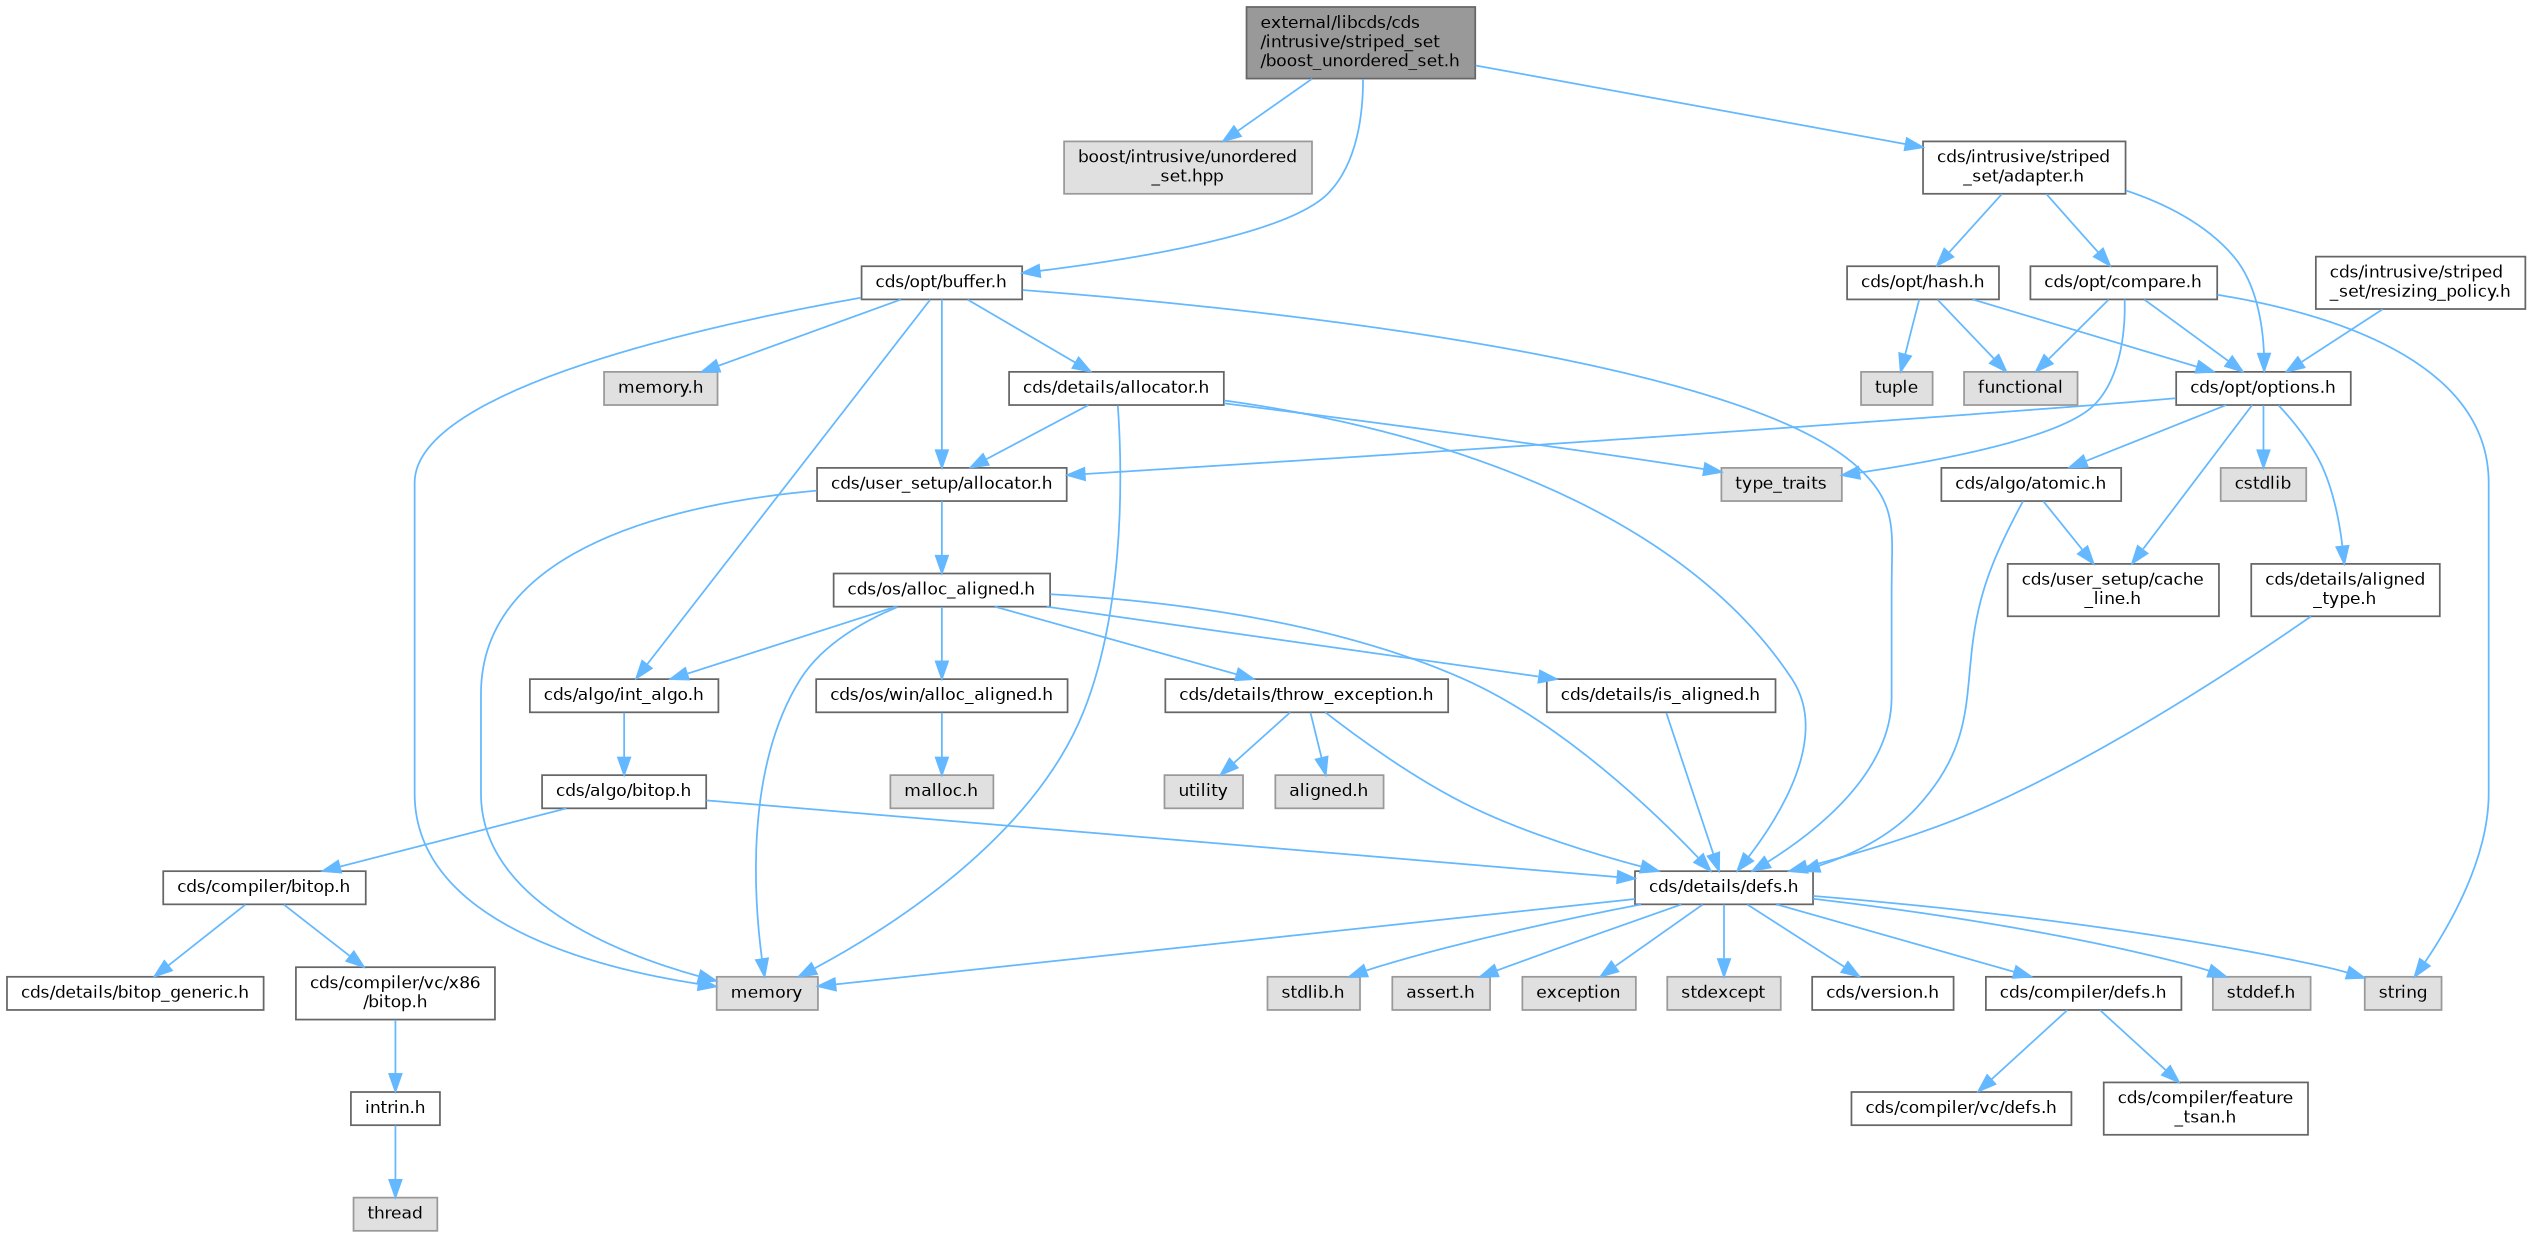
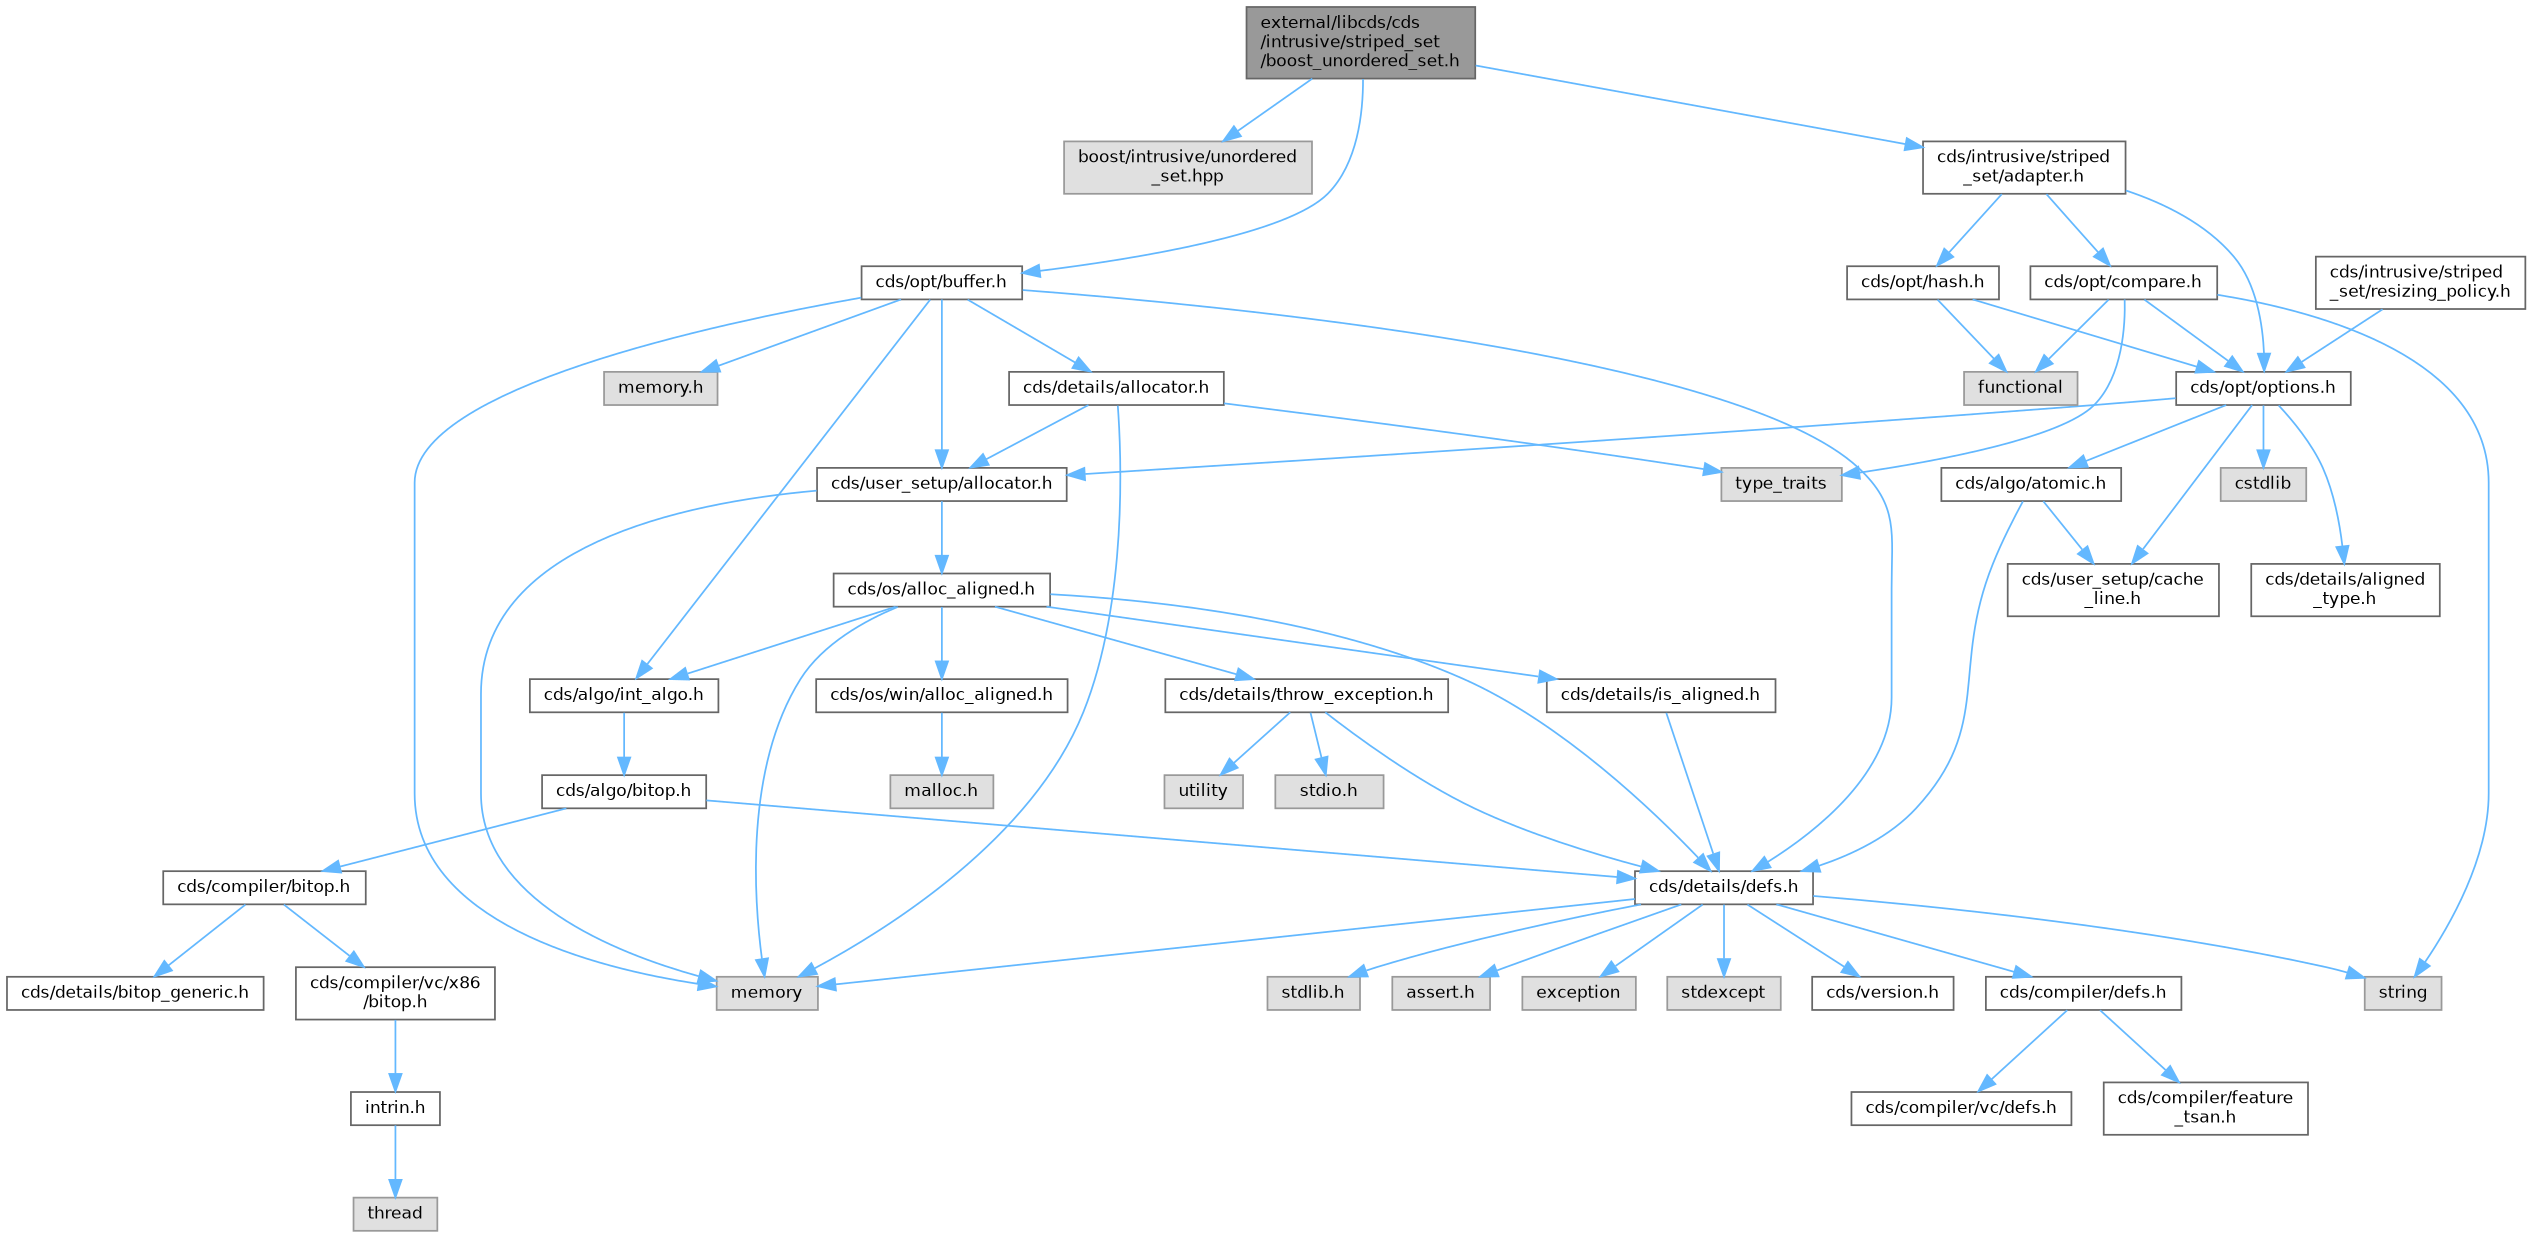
(1897, 388) -> none
(1624, 528) -> none
(2070, 765) -> none
(1329, 792) -> (1329, 792)
(2262, 993) -> none
